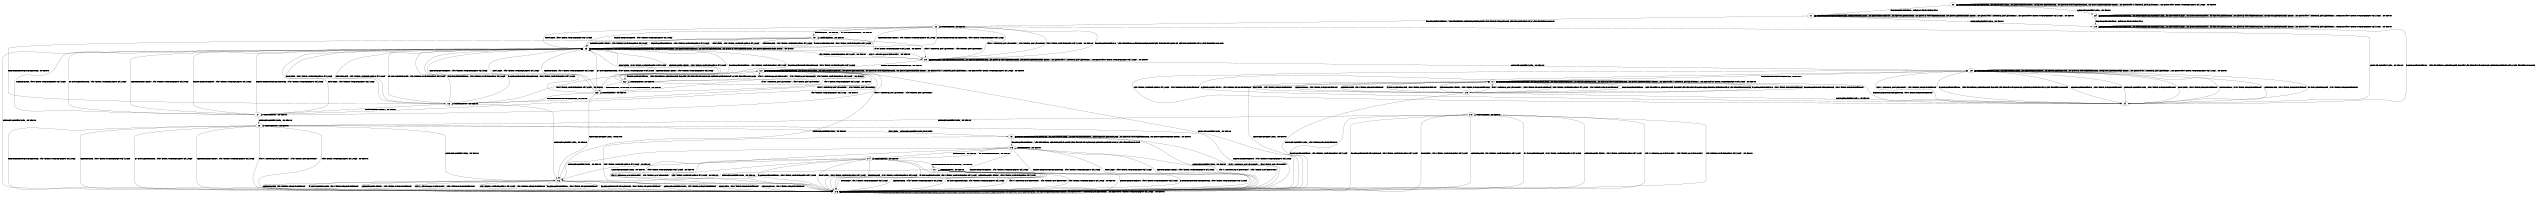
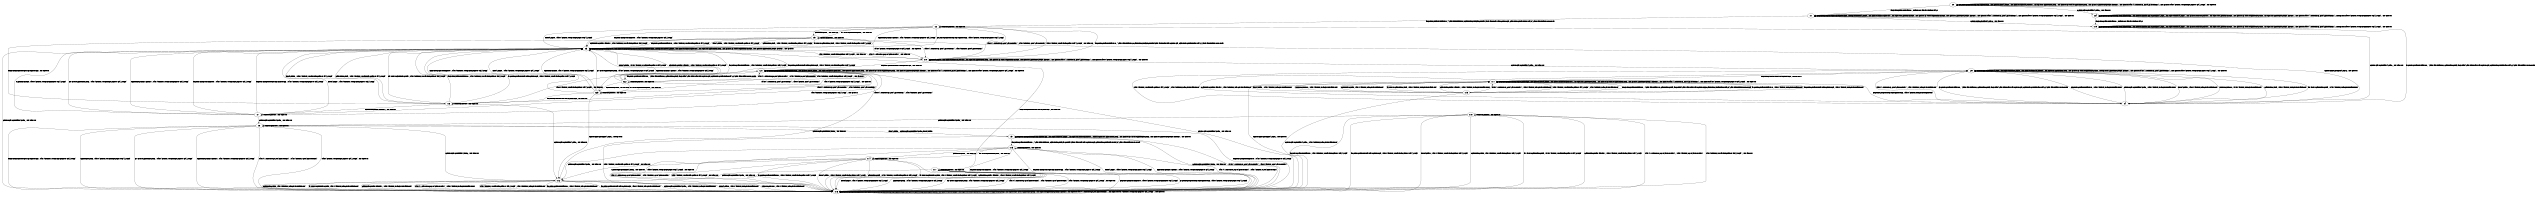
(1795, 99) -> (1706, 51)
(903, 160) -> (894, 61)
